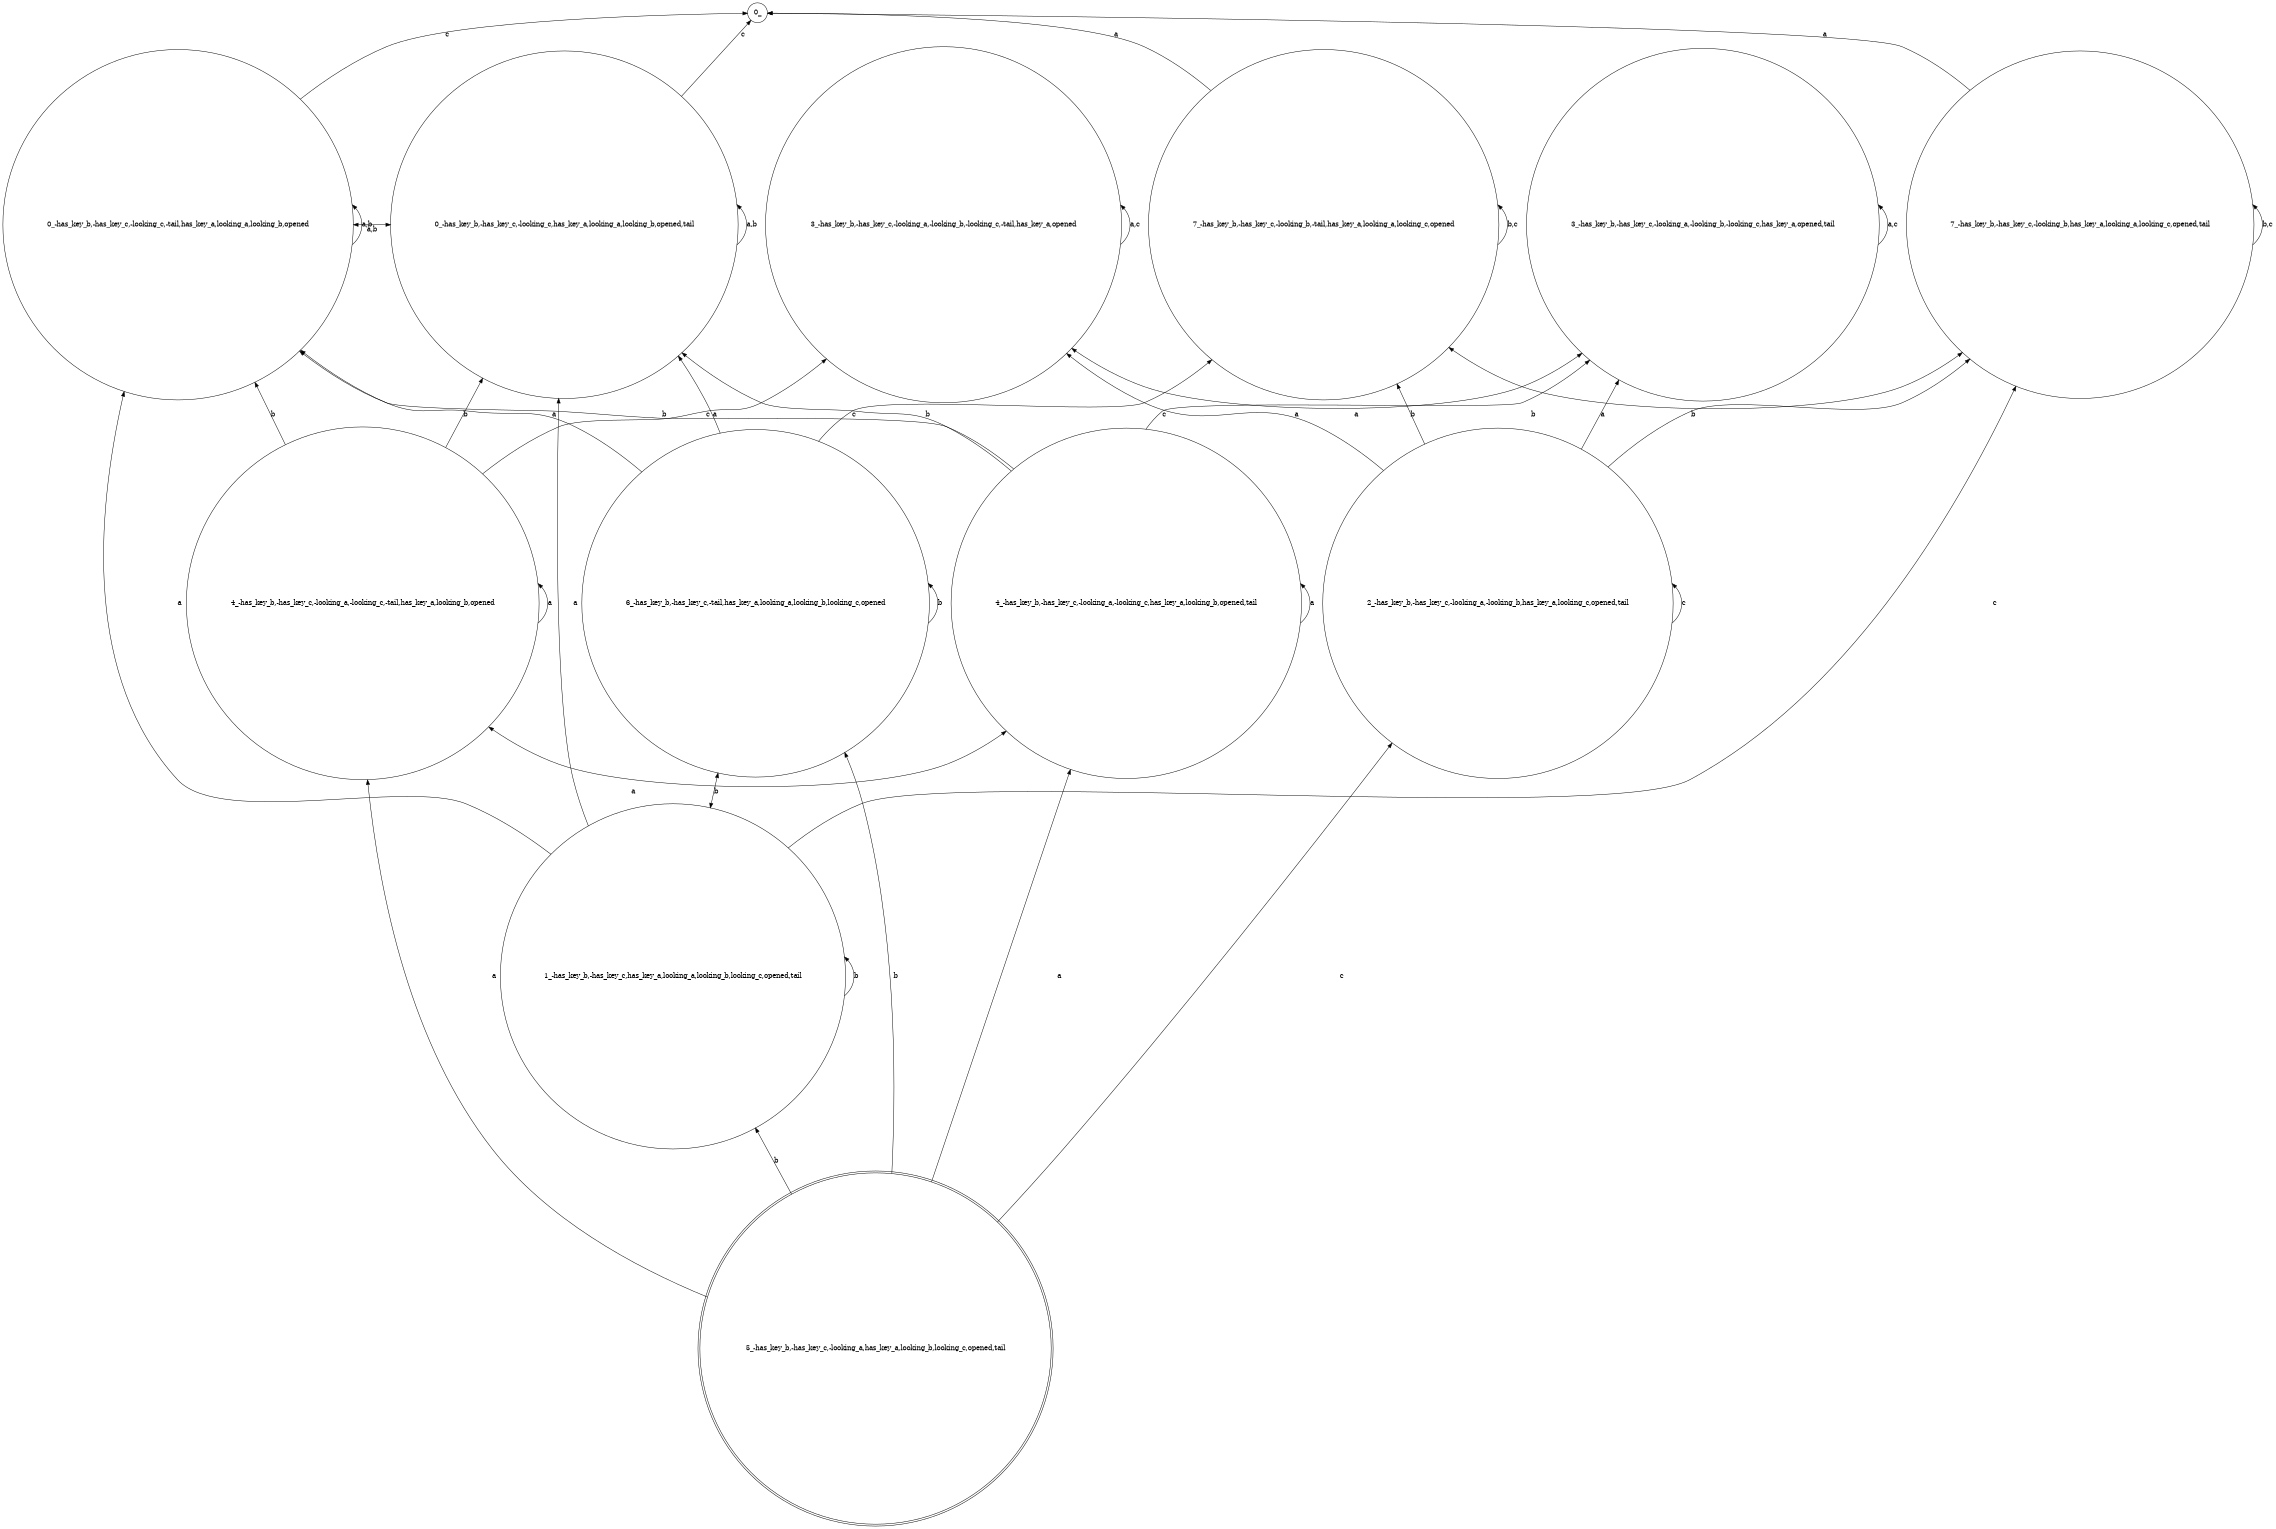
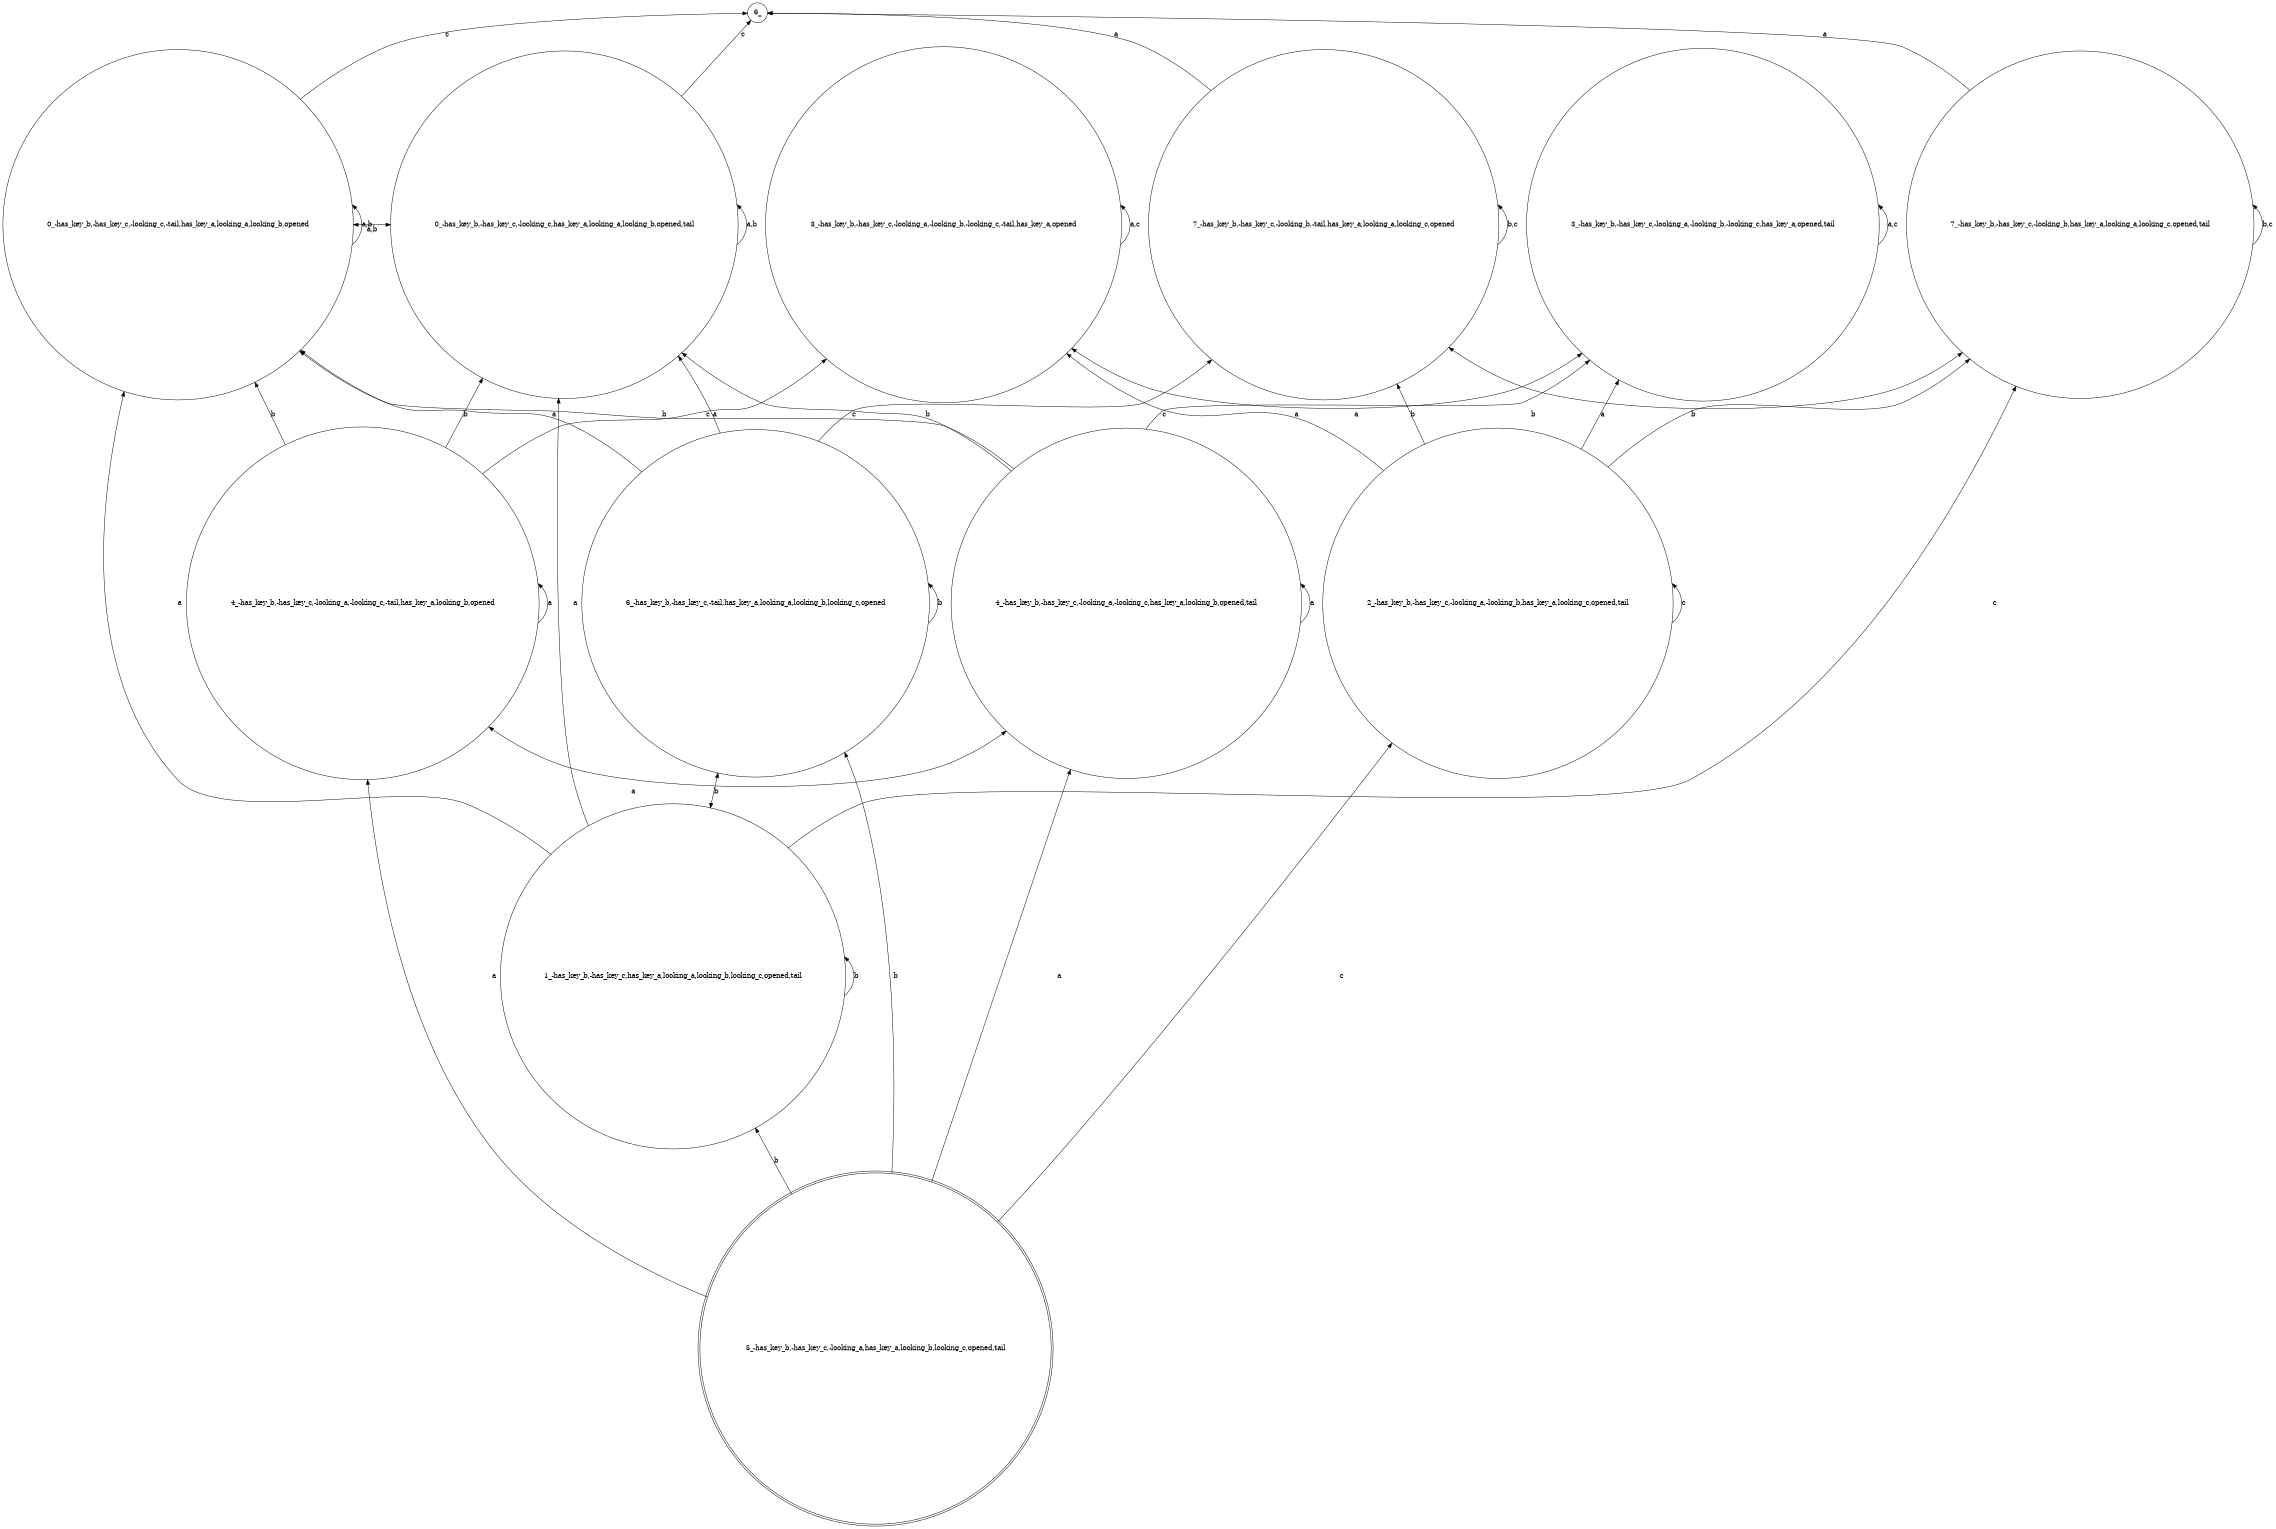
(757, 13) -> (757, 13)
